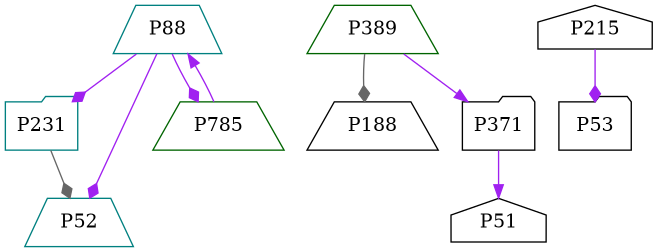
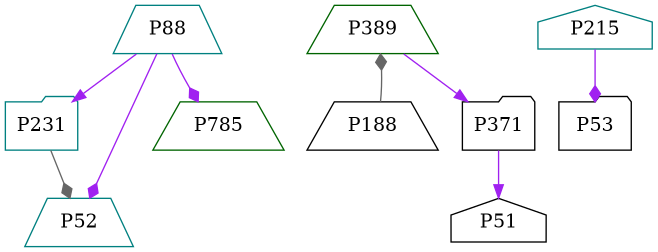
(595, 29) -> (595, 29)
(364, 70) -> (382, 86)
(110, 74) -> (110, 74)
(205, 83) -> none
